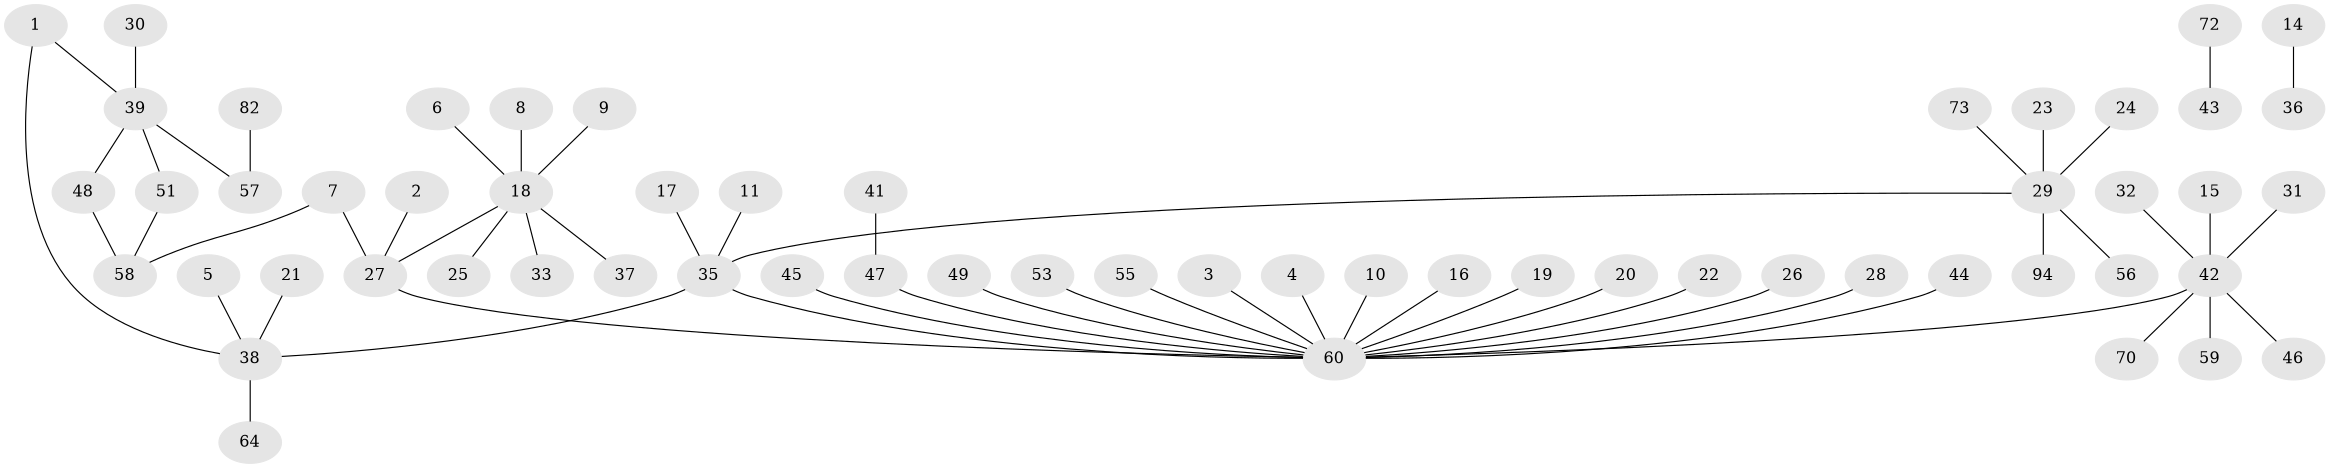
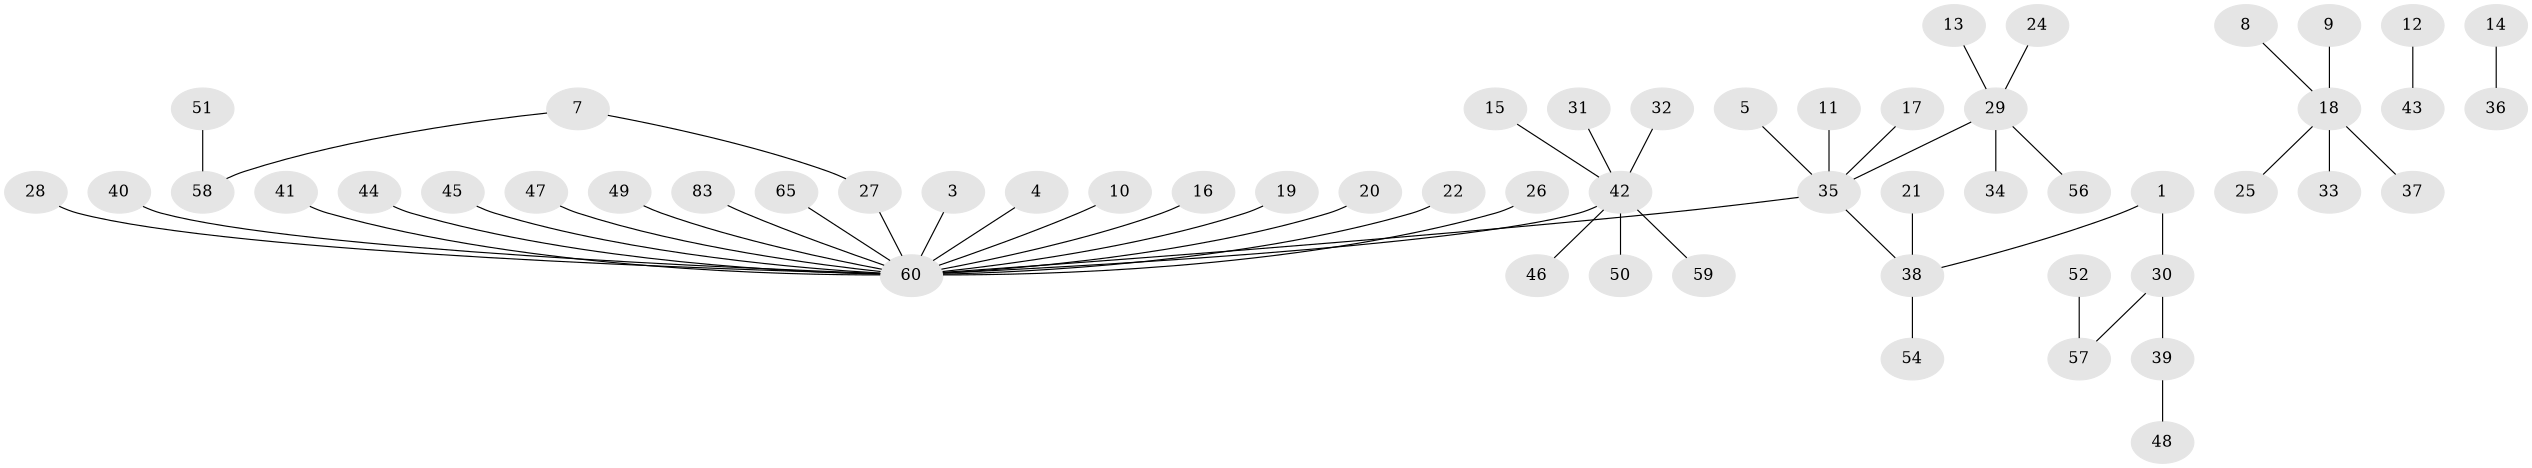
(2210, 25) -> (2413, 25)
(86, 67) -> (2163, 234)
(250, 109) -> (2079, 276)
(438, 109) -> none
(1960, 109) -> (1954, 25)
(2043, 109) -> none
(151, 150) -> none
(193, 151) -> (2121, 317)
none -> (119, 192)
(417, 192) -> none
(104, 234) -> none
(448, 234) -> none
(876, 241) -> (464, 243)
(1042, 276) -> (703, 192)
(1126, 276) -> (787, 192)
(2043, 276) -> (1996, 192)
(229, 317) -> (1787, 150)
(2127, 359) -> (1621, 276)
(250, 442) -> (1912, 359)
